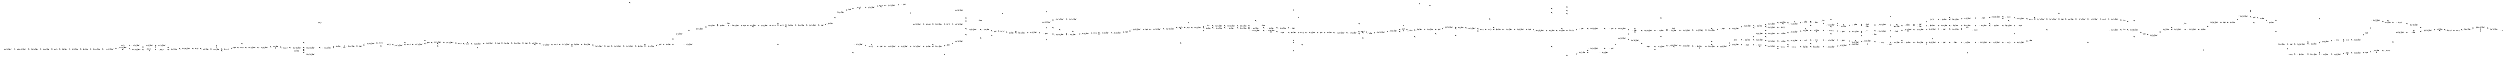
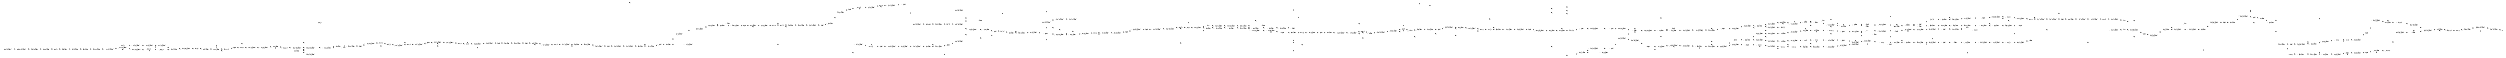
(2480, 29) -> (2499, 30)
(424, 41) -> (384, 44)
(143, 48) -> (142, 46)
